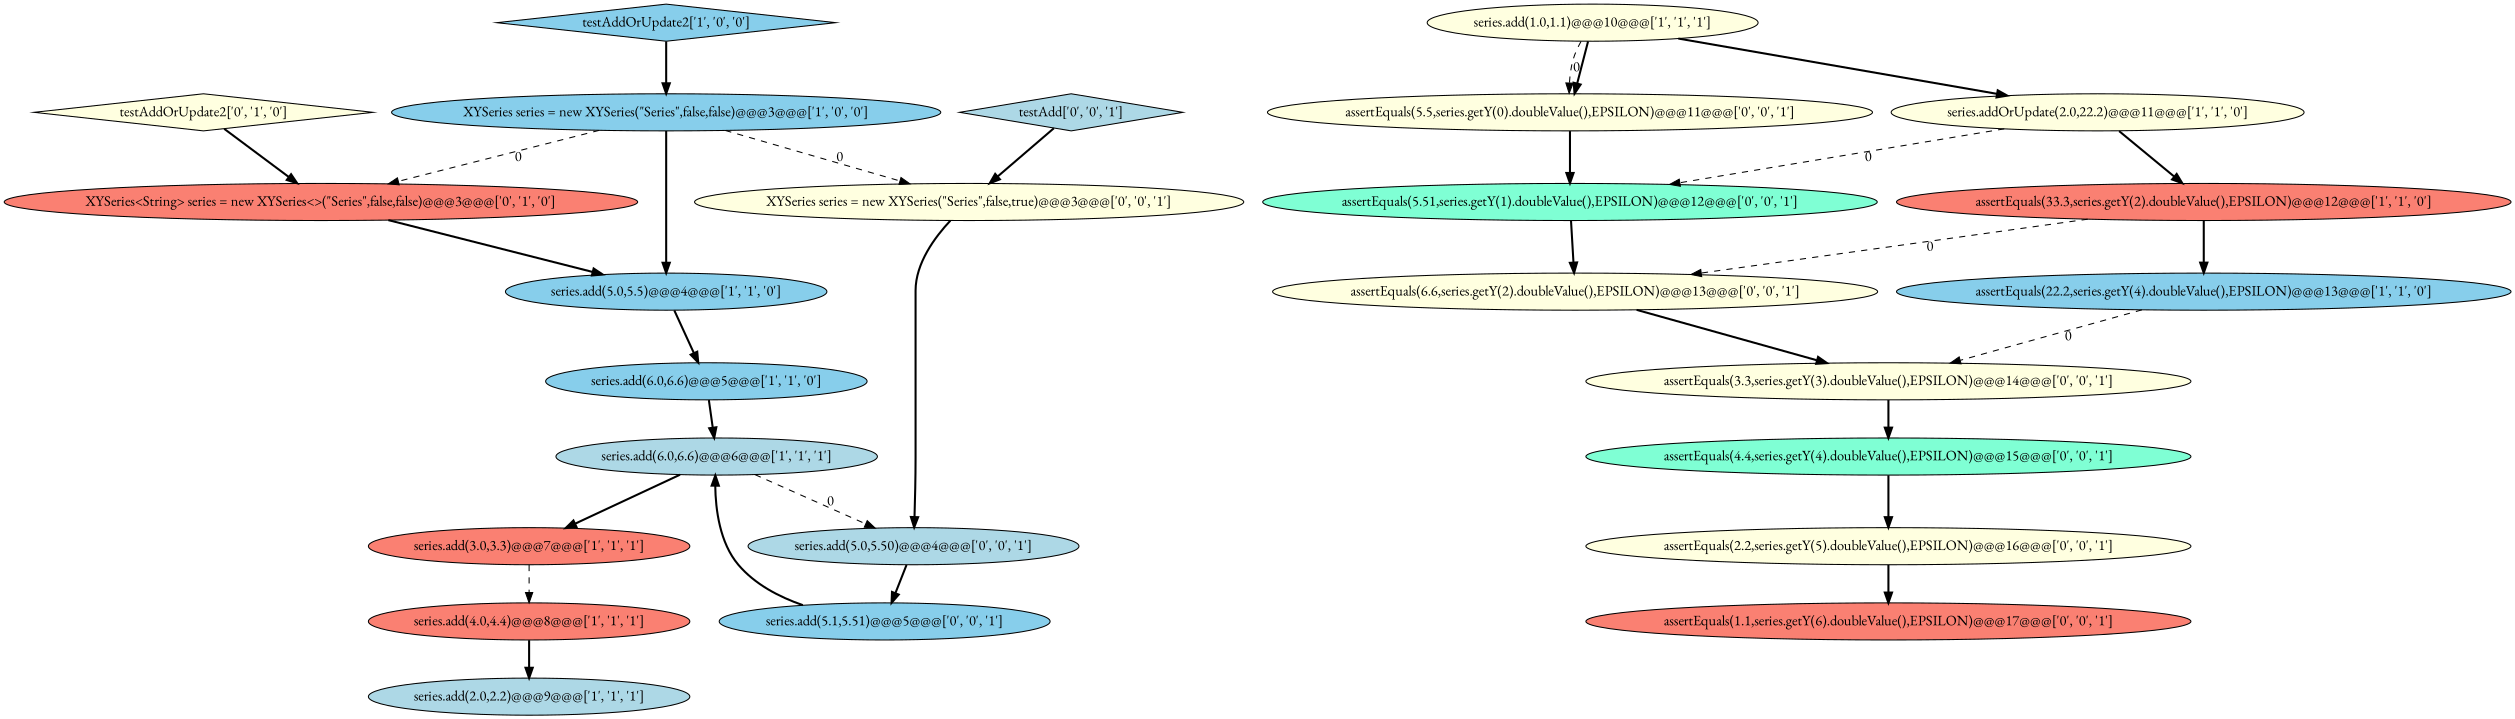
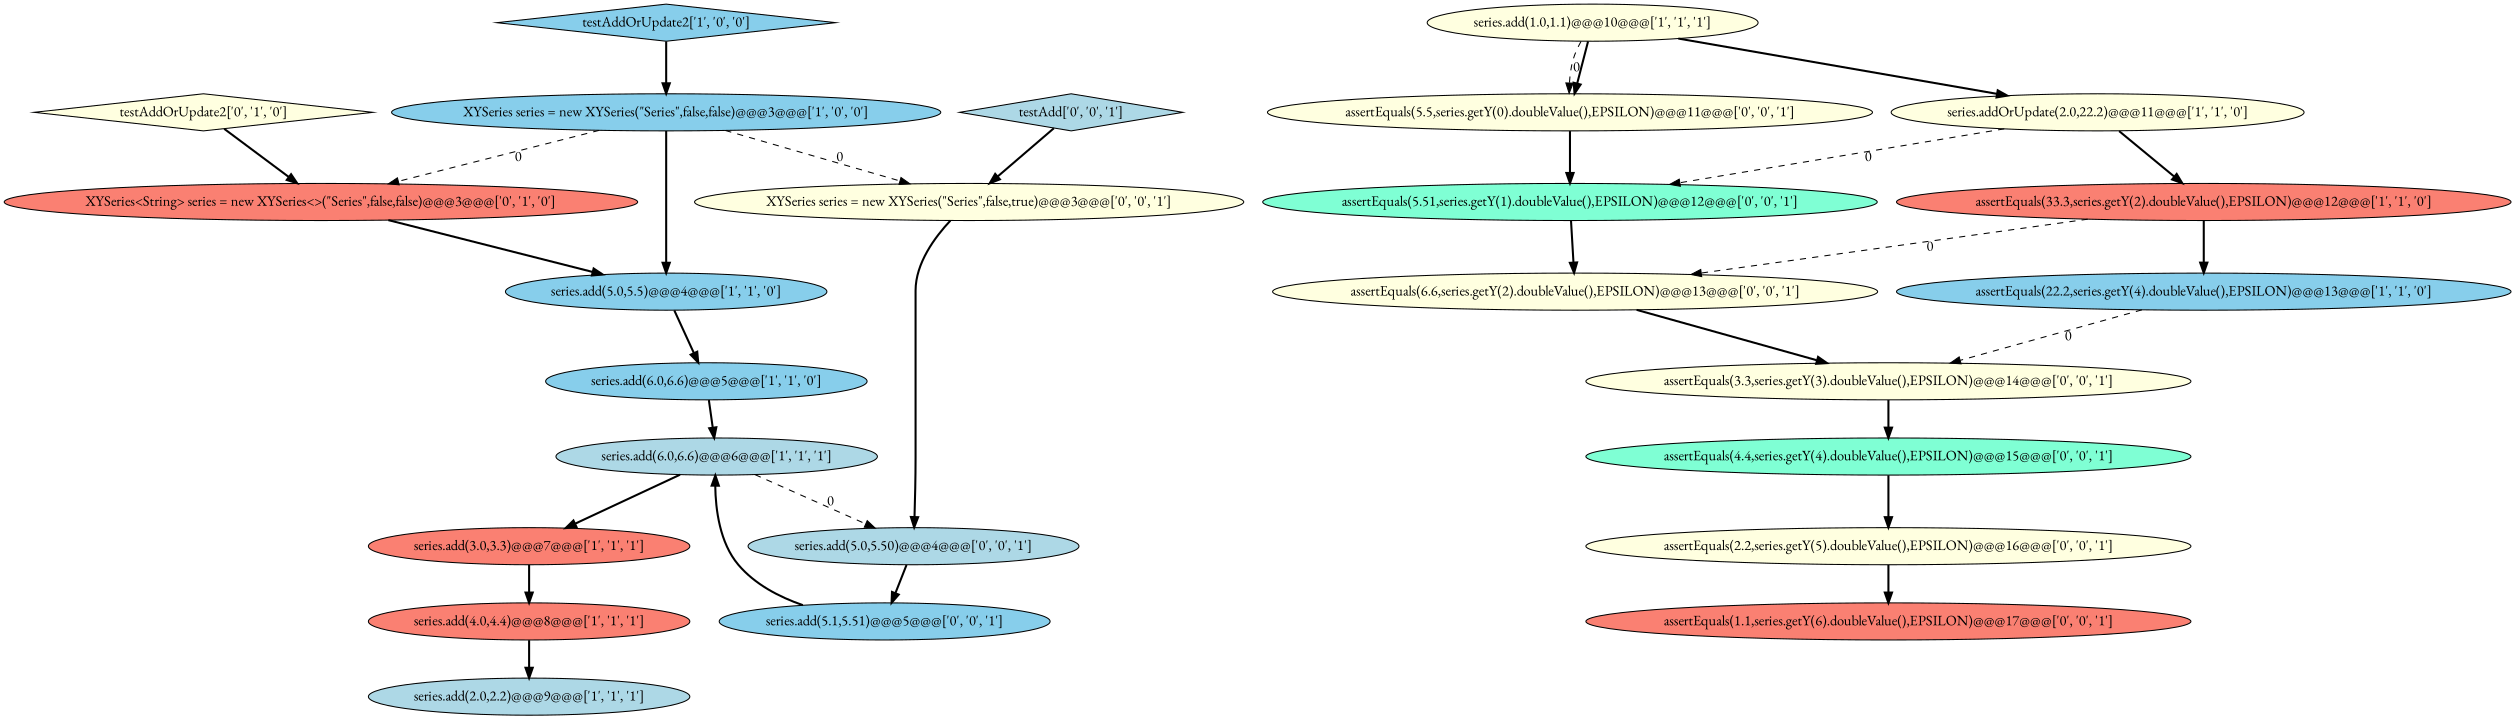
(529, 579) -> (529, 579)
